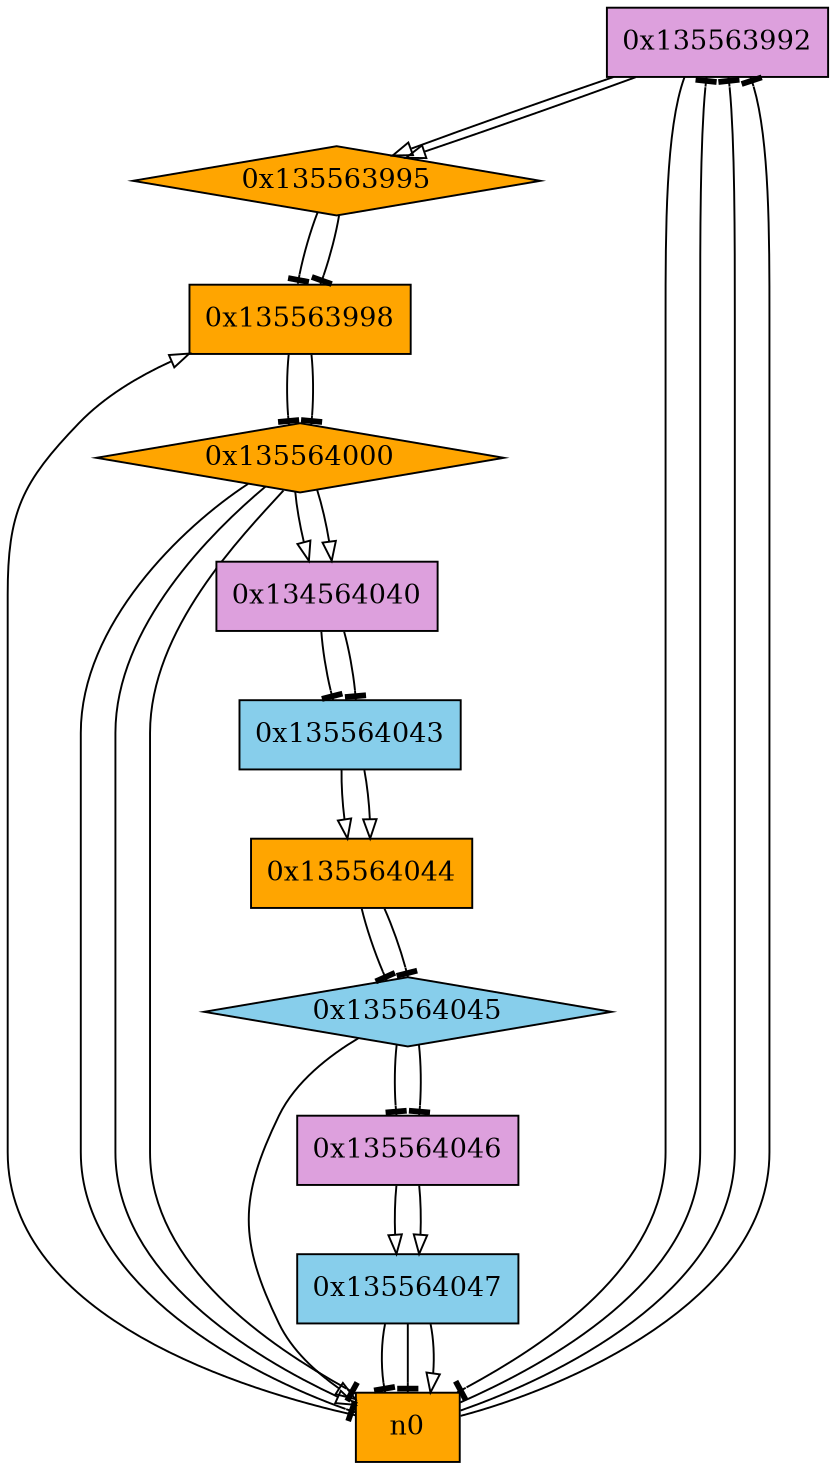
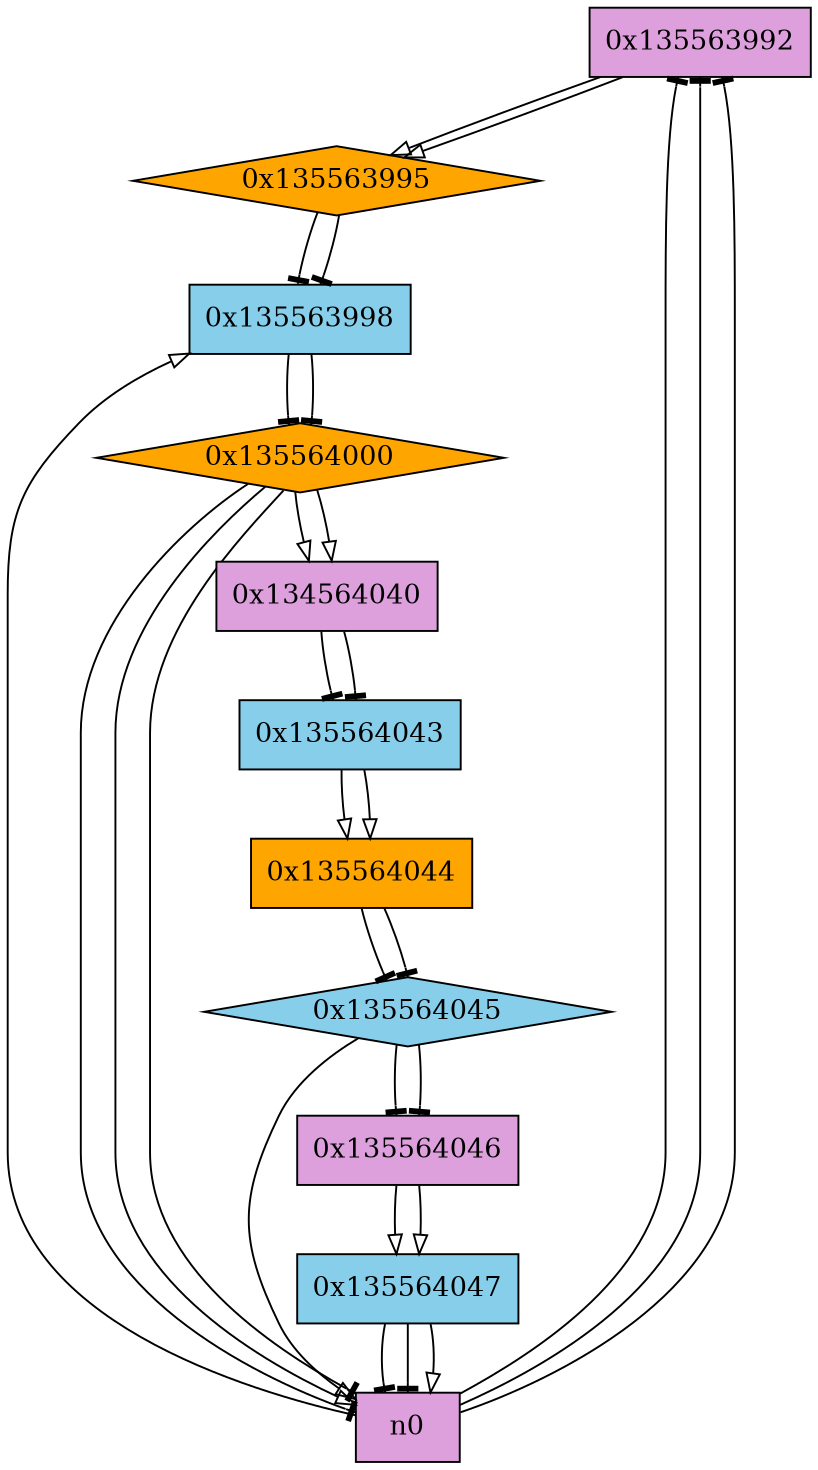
(300, 319) -> (300, 319)
(666, 775) -> none
(408, 1427) -> (408, 1427)
